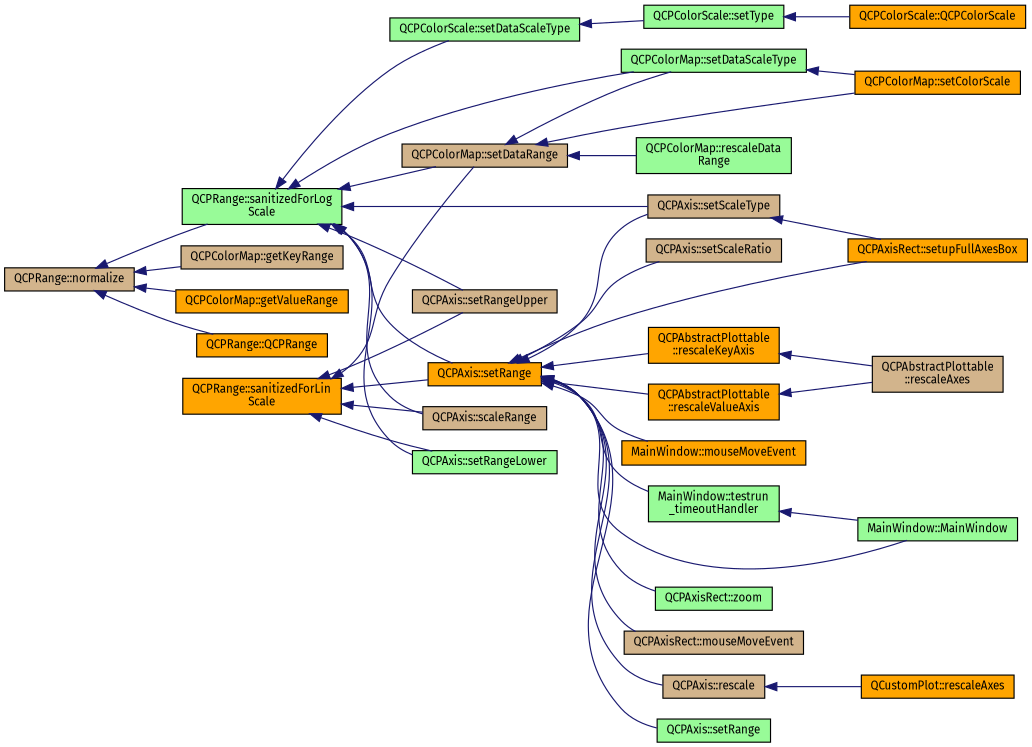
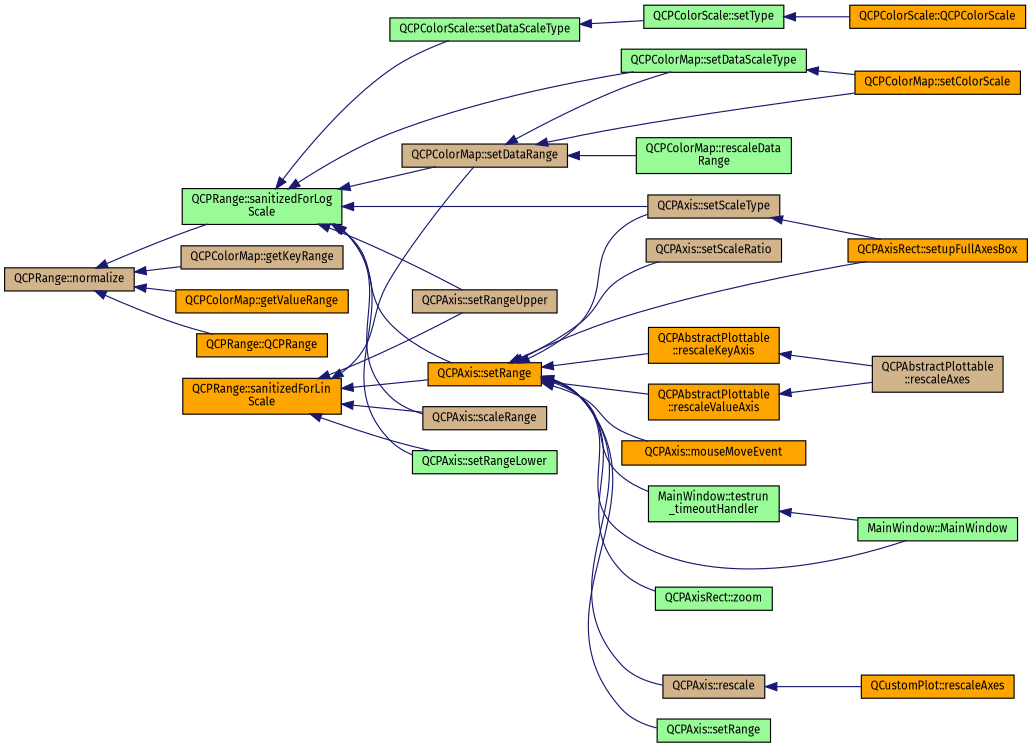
(714, 453) -> (714, 453)
(714, 643) -> none
